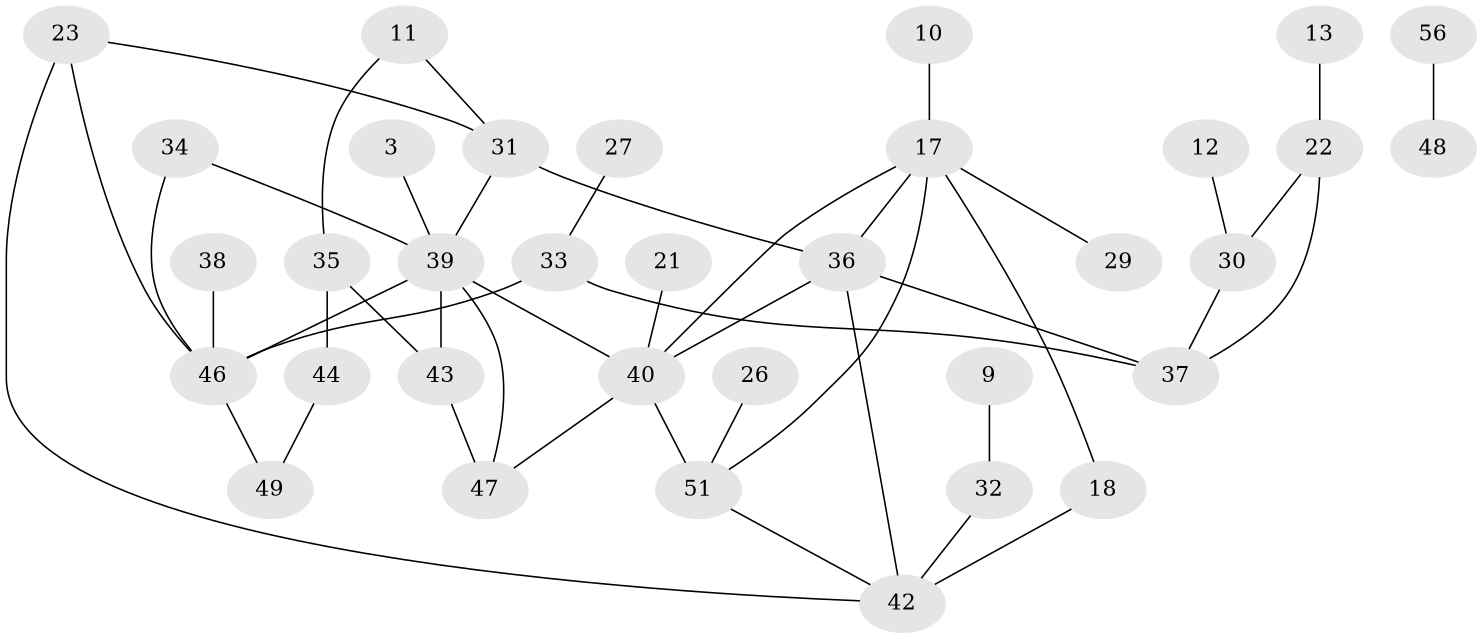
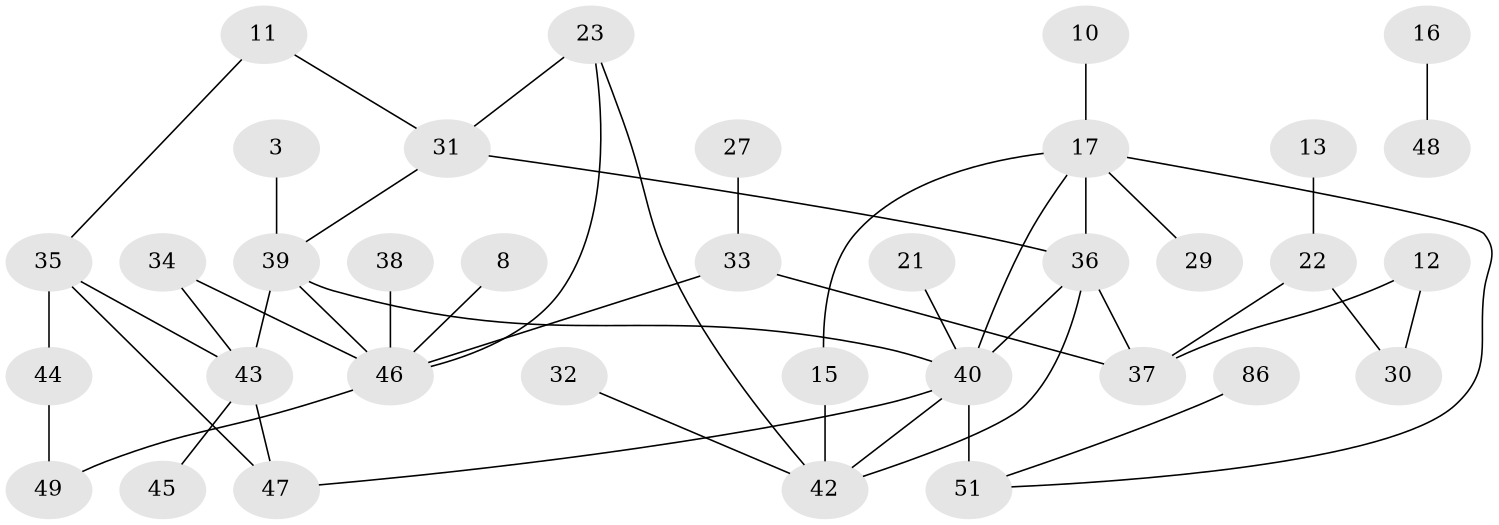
(1434, 35) -> (1427, 35)
(310, 203) -> (206, 319)
none -> (504, 262)
(1204, 319) -> (1285, 319)
(502, 370) -> (163, 376)
(756, 376) -> (1257, 376)
(989, 376) -> none
none -> (163, 490)
(1103, 490) -> (825, 376)
(801, 547) -> (897, 433)
